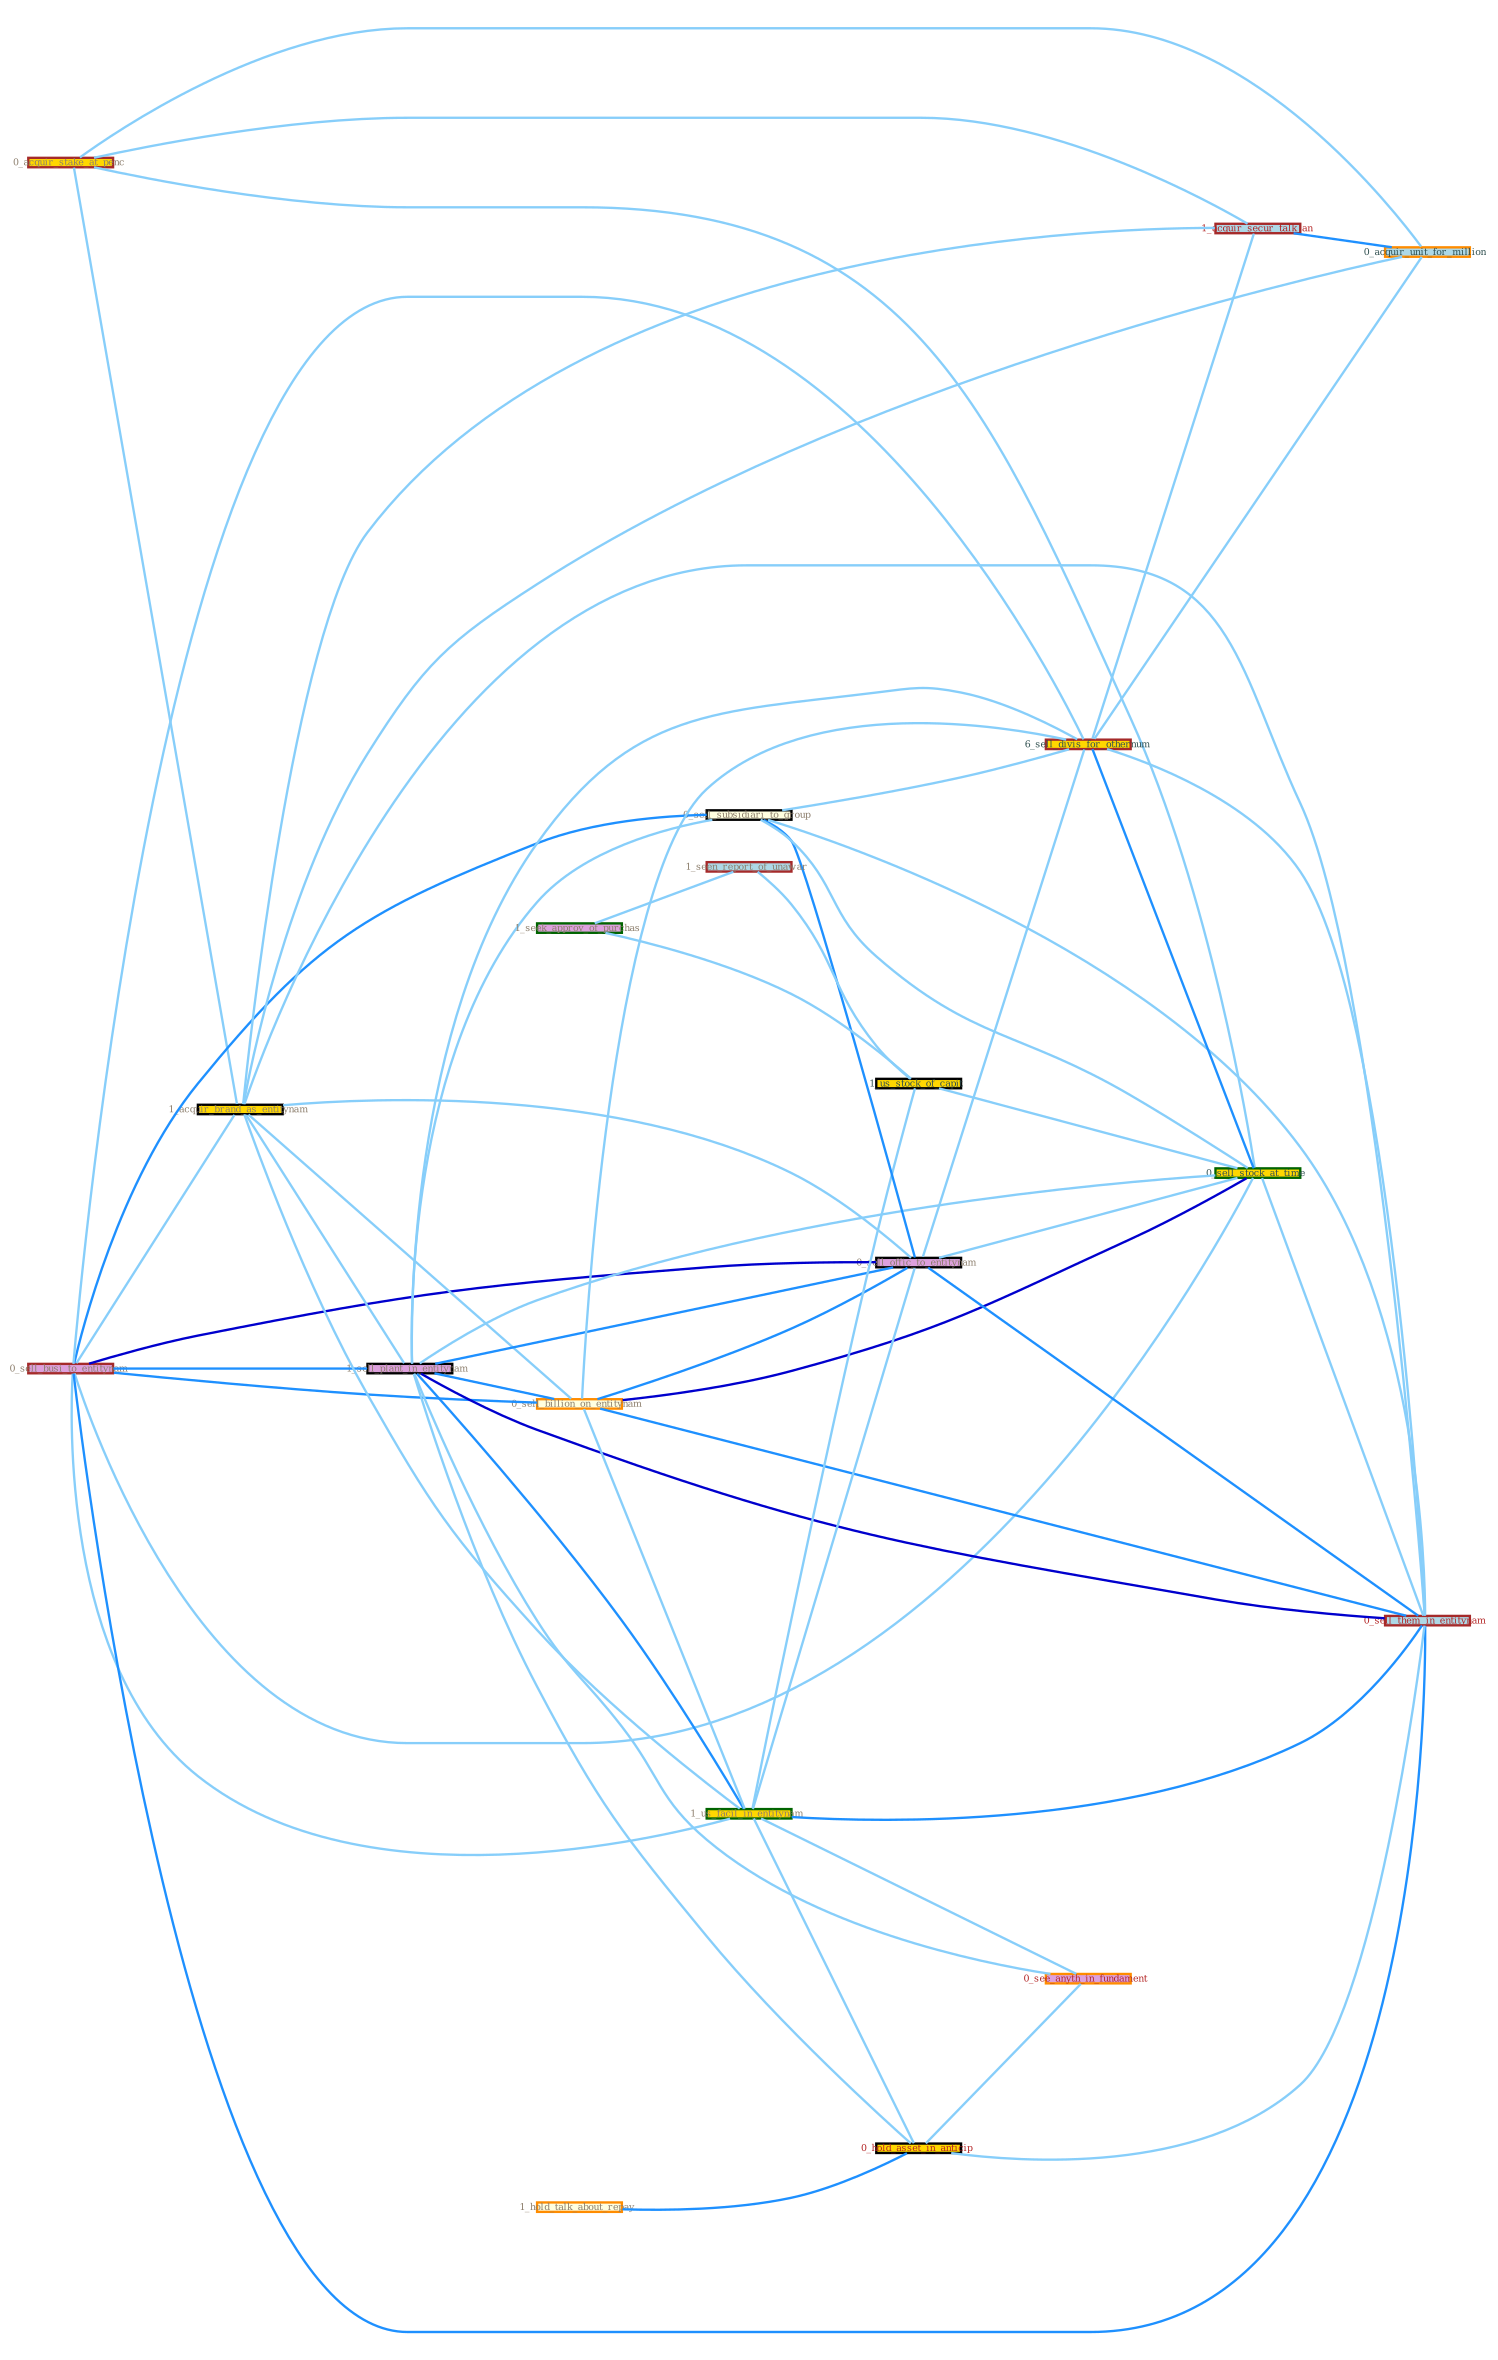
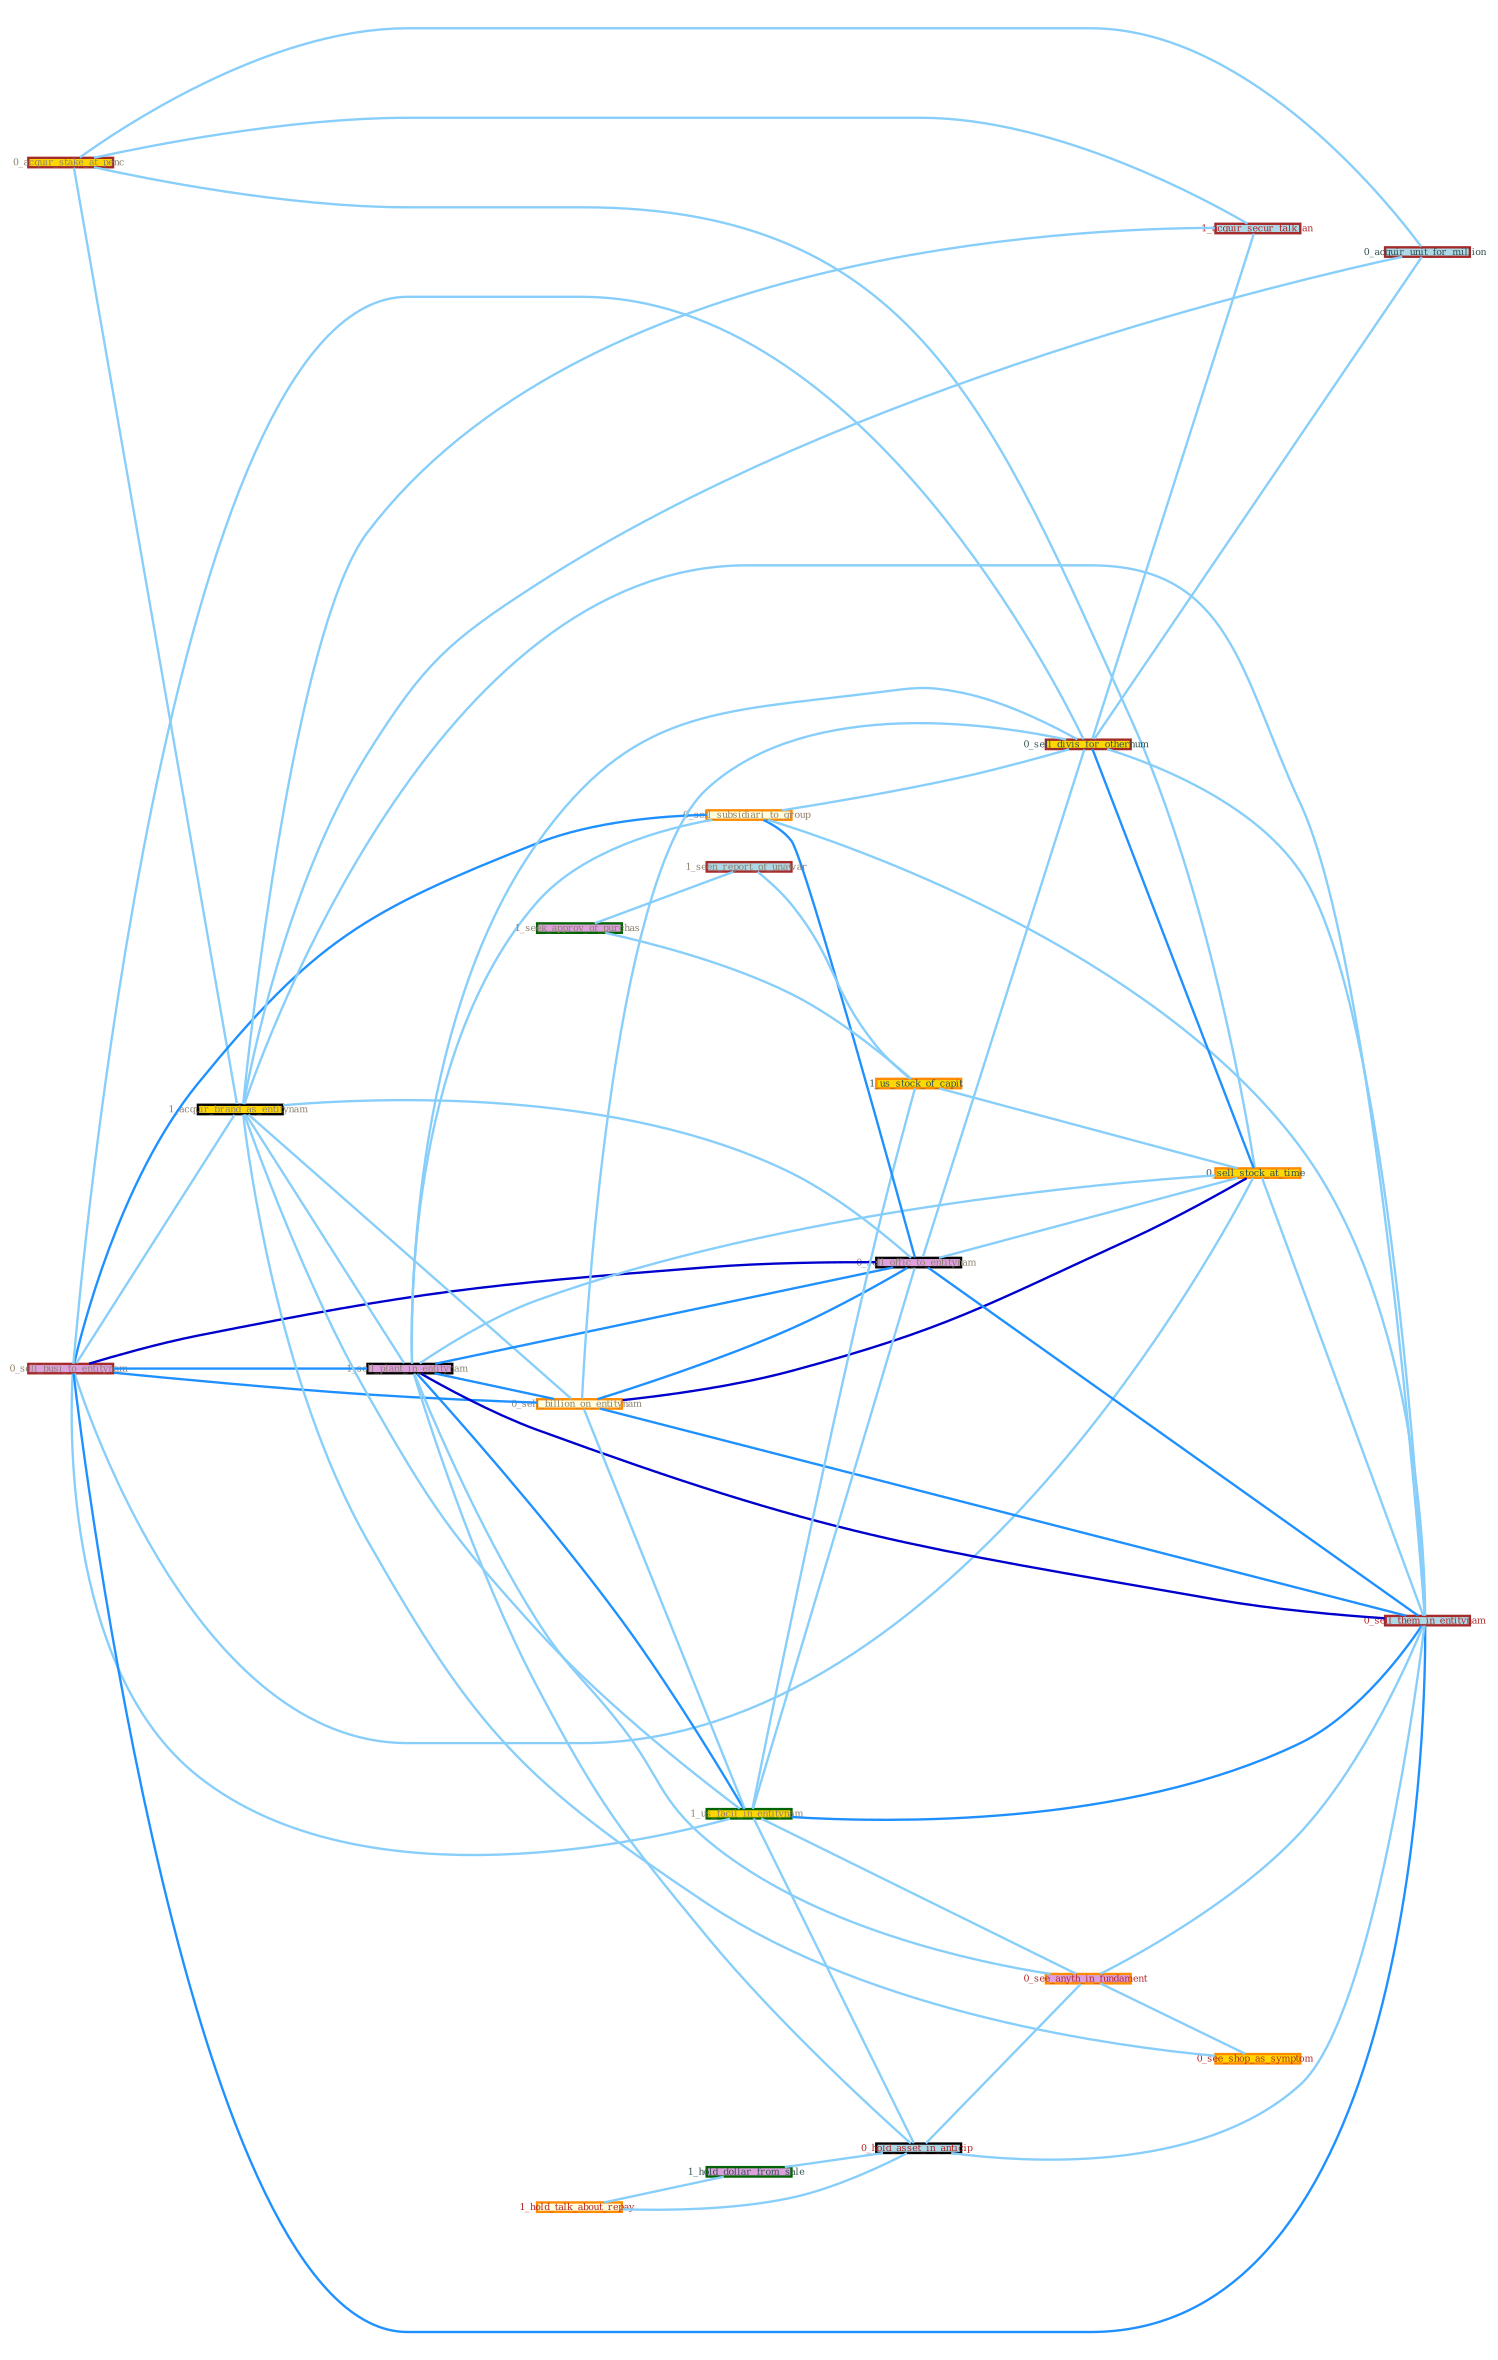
(1343, 240) -> none
(1427, 252) -> (1427, 252)
(1088, 744) -> (1088, 744)
(749, 815) -> (749, 815)
(979, 1025) -> none
(919, 1084) -> (919, 1084)
(1258, 1173) -> (1258, 1173)
none -> (1299, 1834)
none -> (1258, 2059)
(919, 2148) -> (919, 2148)
none -> (749, 2172)
(769, 2202) -> (769, 2202)
(579, 2207) -> (579, 2207)
